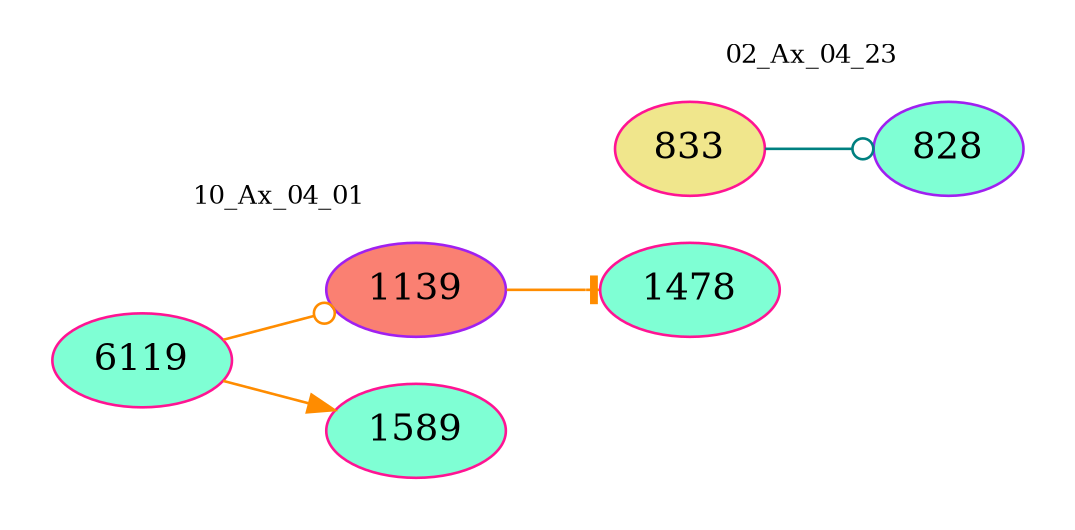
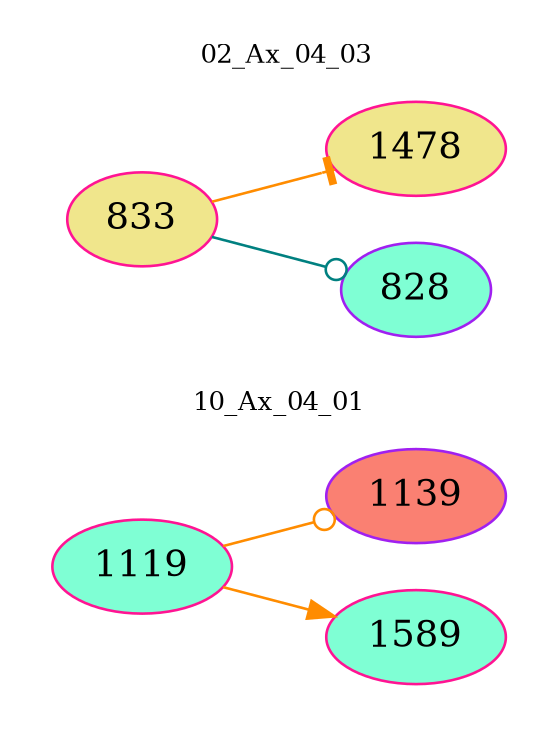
(812, 56) -> (287, 56)
(546, 290) -> (267, 187)
(690, 290) -> (416, 149)
(142, 360) -> (142, 567)
